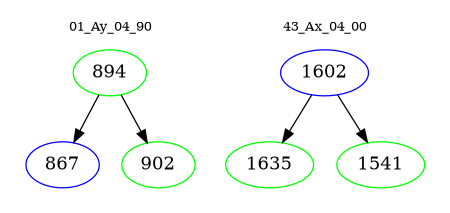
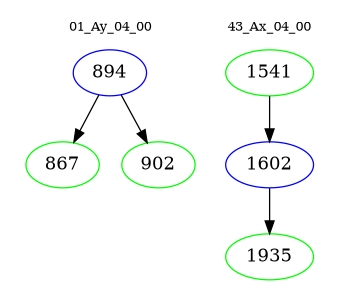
(111, 27) -> (111, 27)
(110, 73) -> (110, 73)
(349, 113) -> (270, 113)
(63, 165) -> (63, 165)
(270, 165) -> (270, 257)
